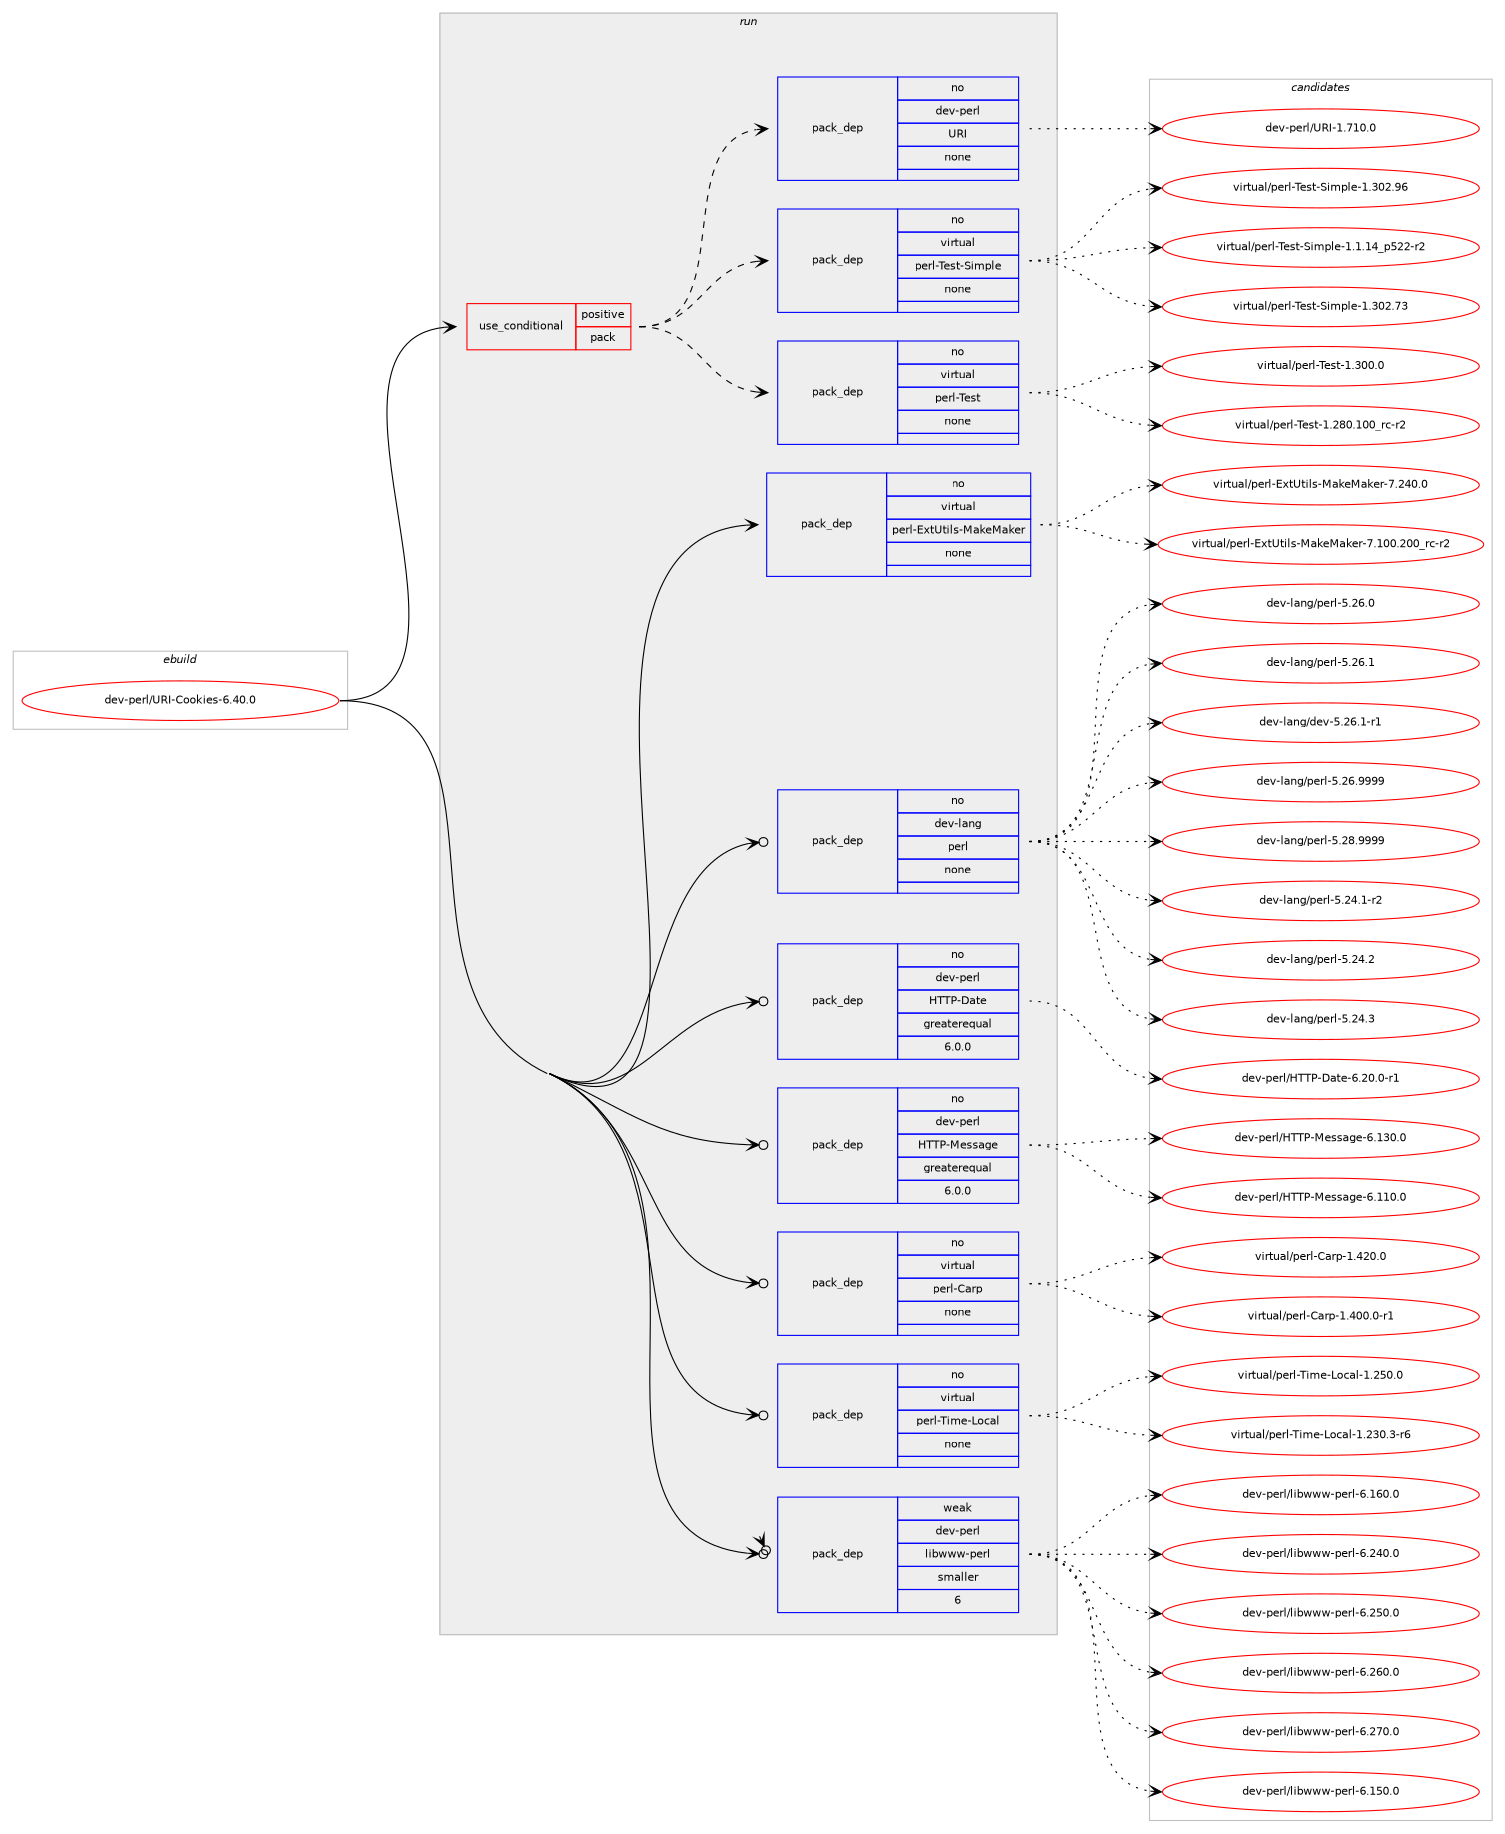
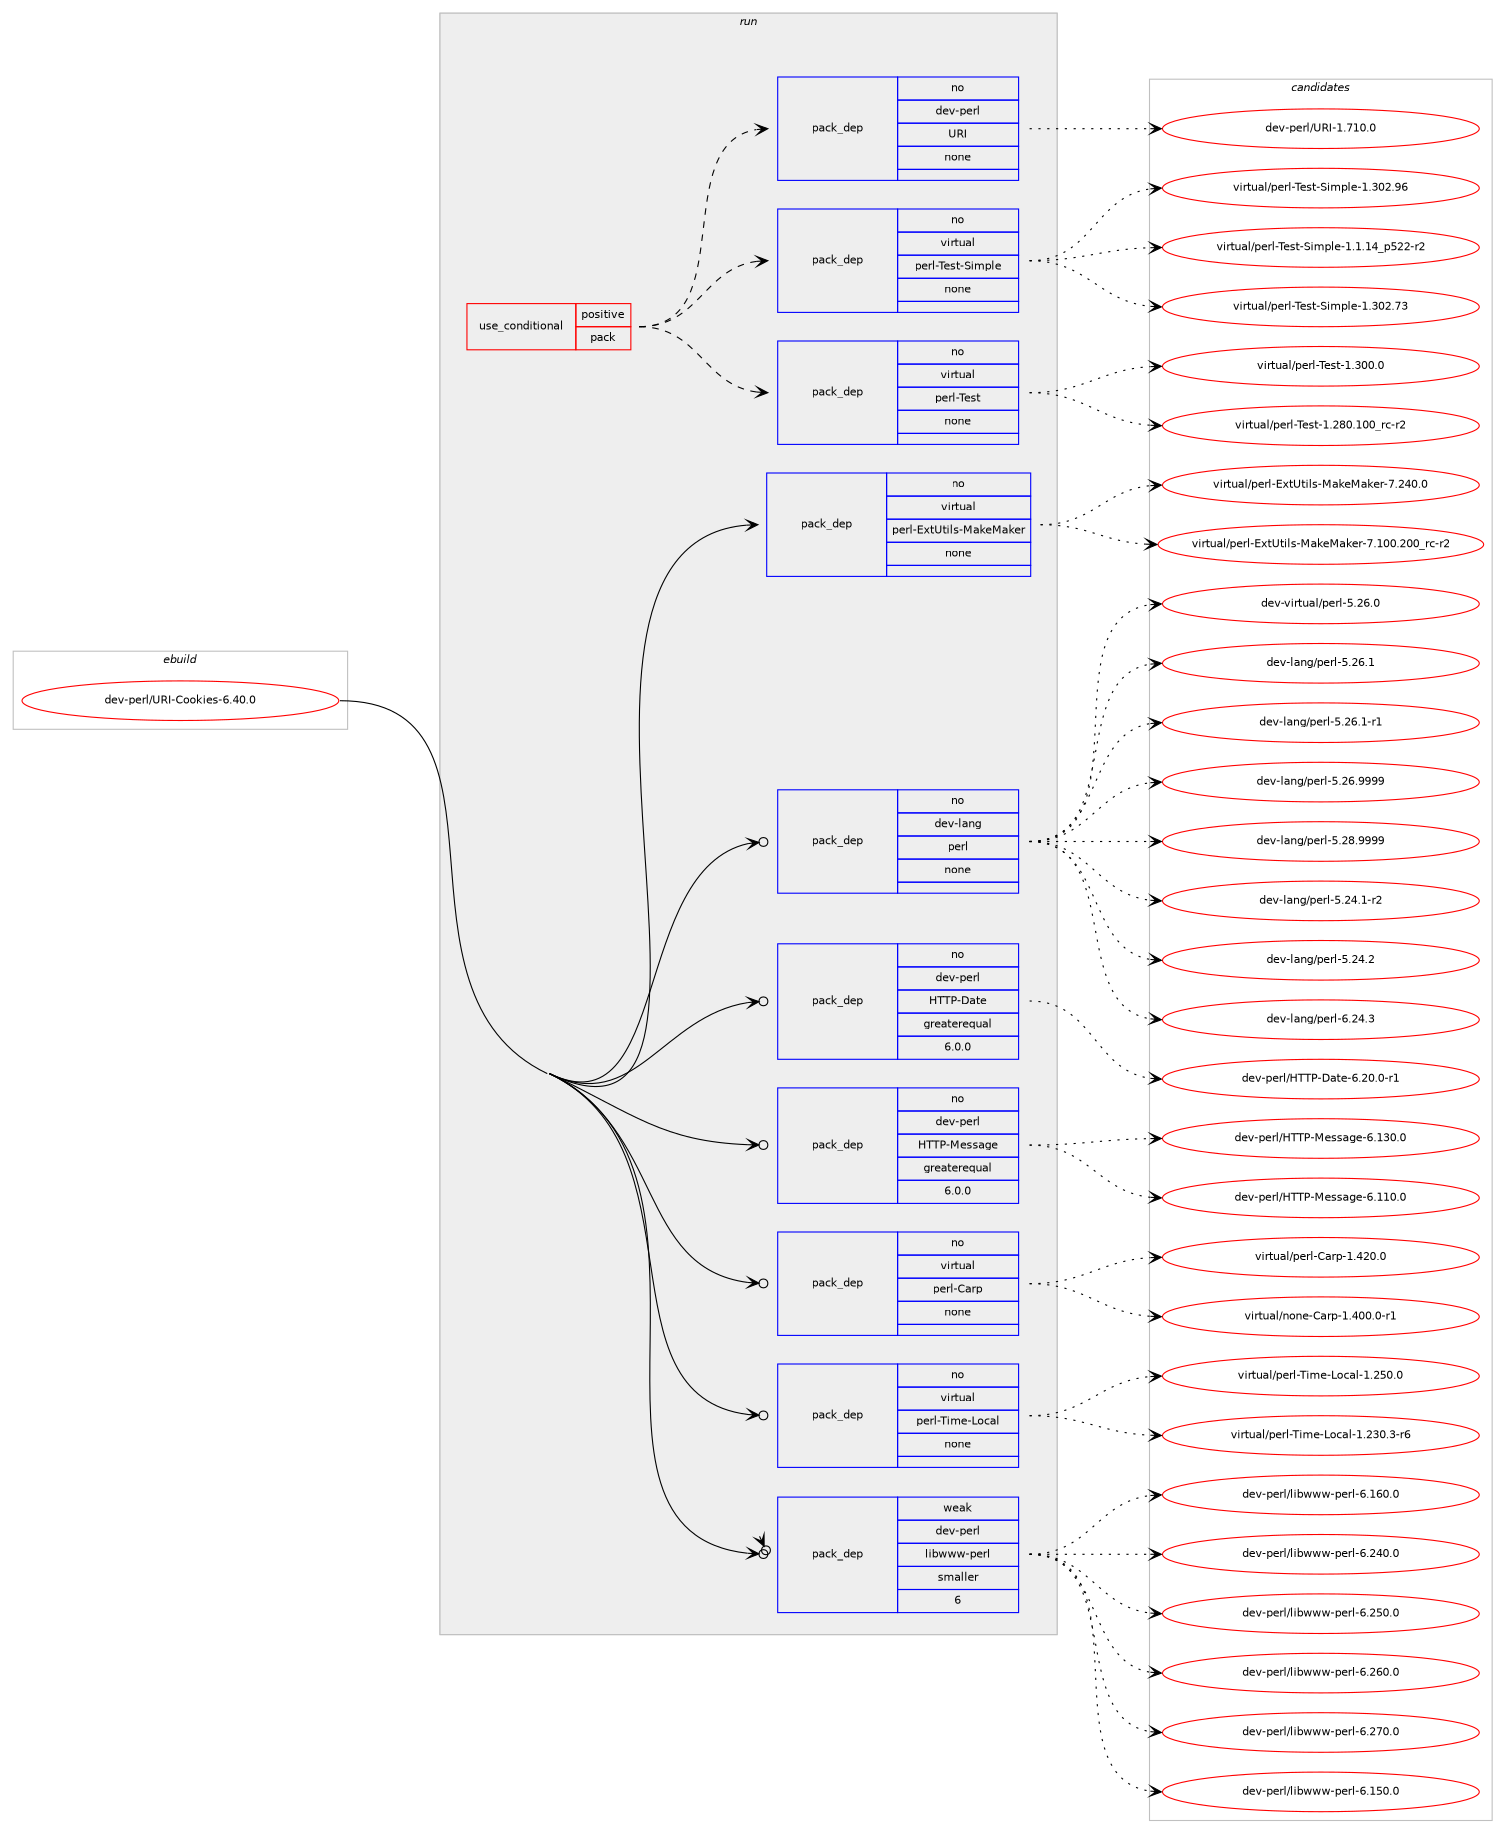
(399, 519) -> none
(1321, 604) -> (1321, 604)
(1321, 723) -> (1321, 723)
(1321, 1020) -> (1321, 1020)
(1321, 1317) -> (1321, 1317)
